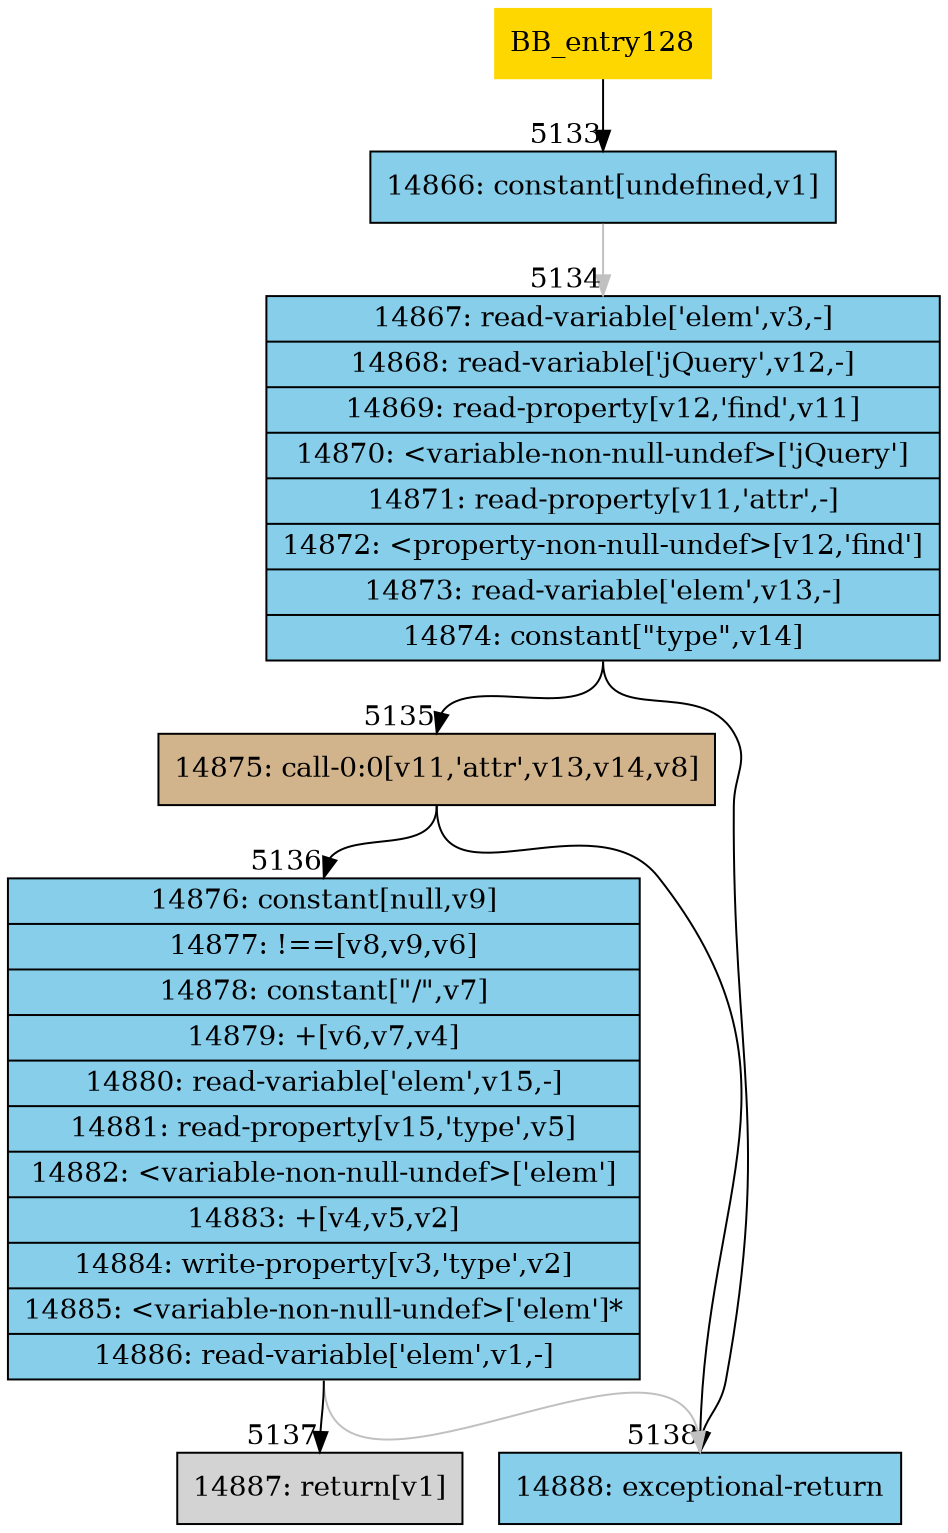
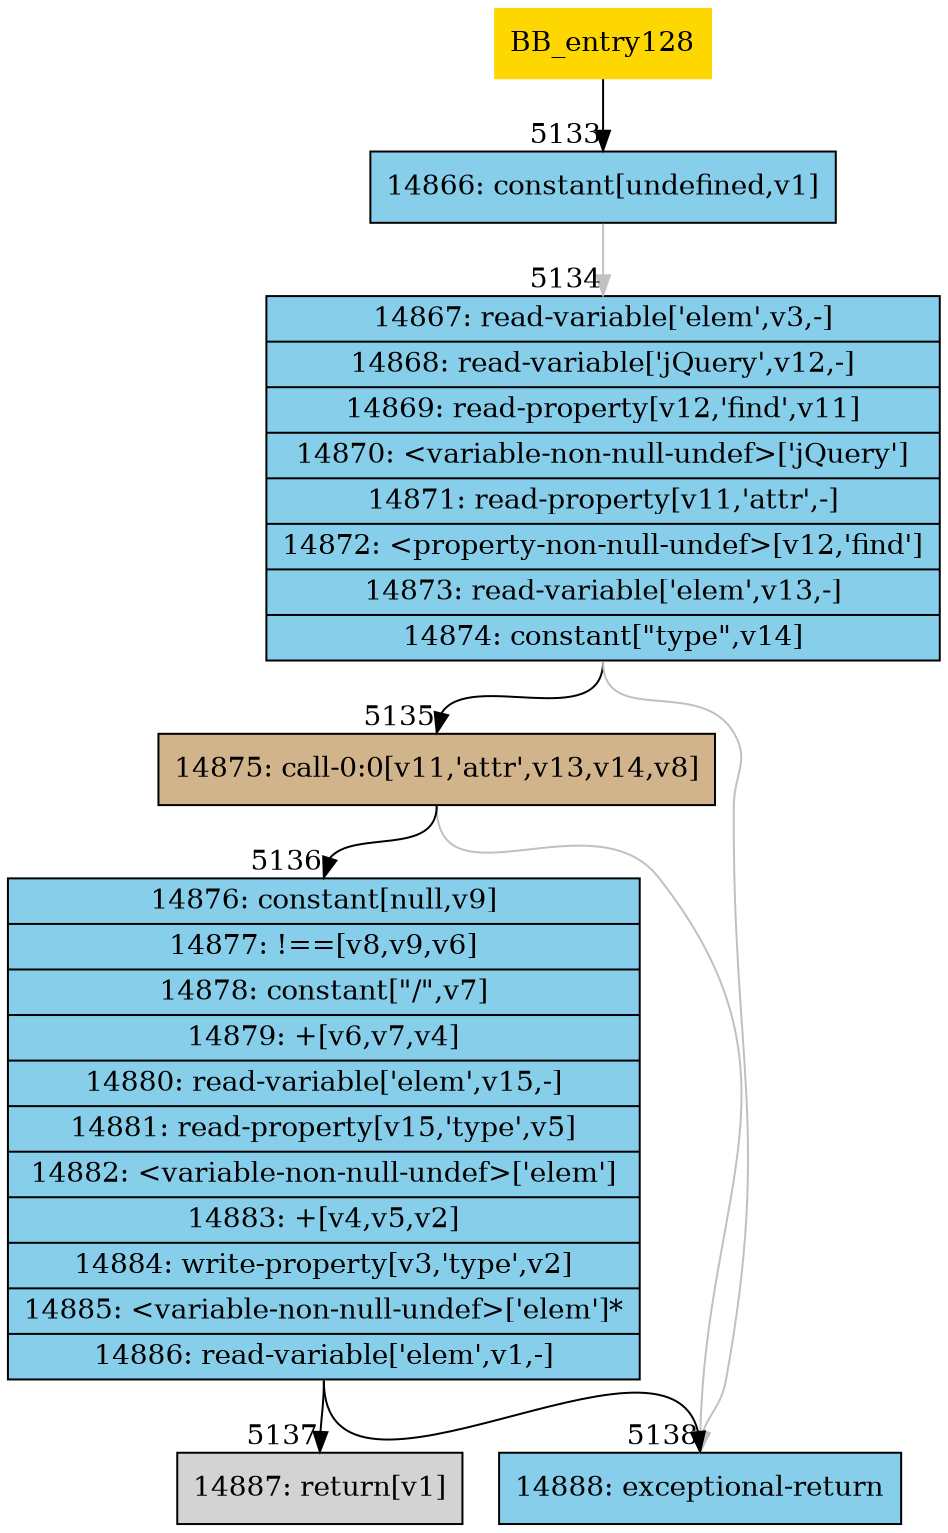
(725, 998) -> (725, 998)
(741, 1004) -> (741, 1004)
(502, 1419) -> (502, 1419)
